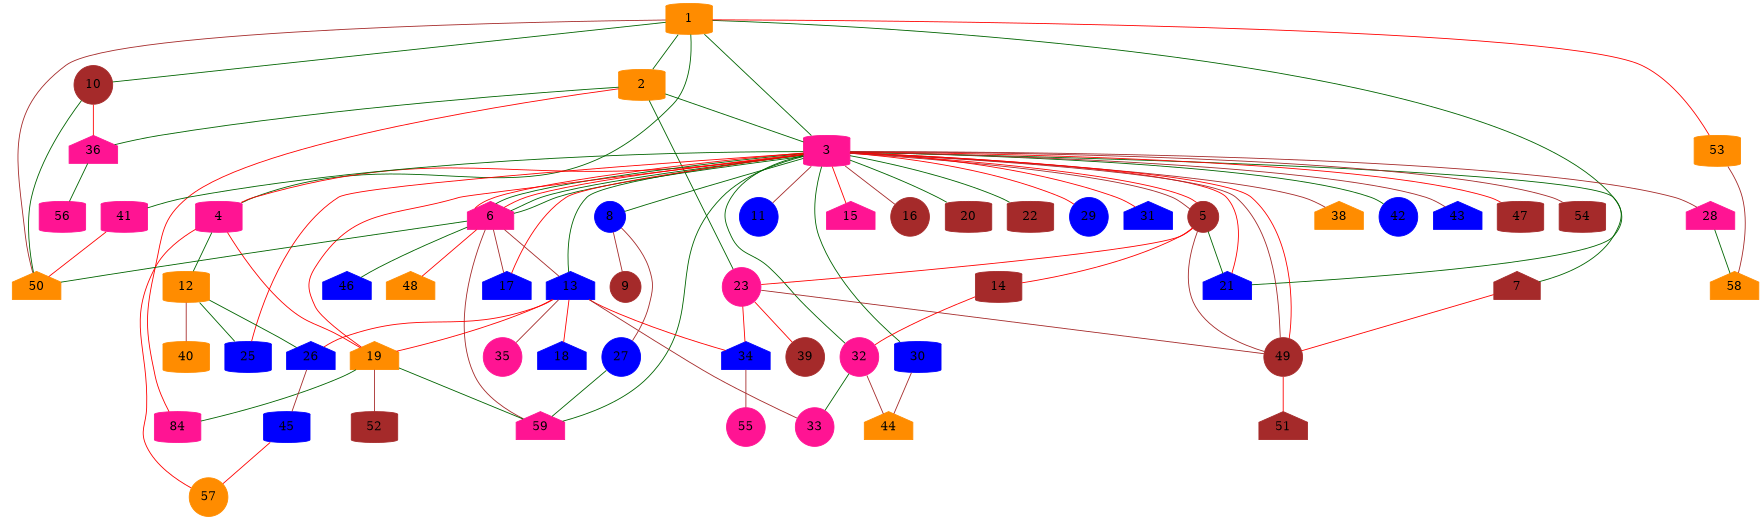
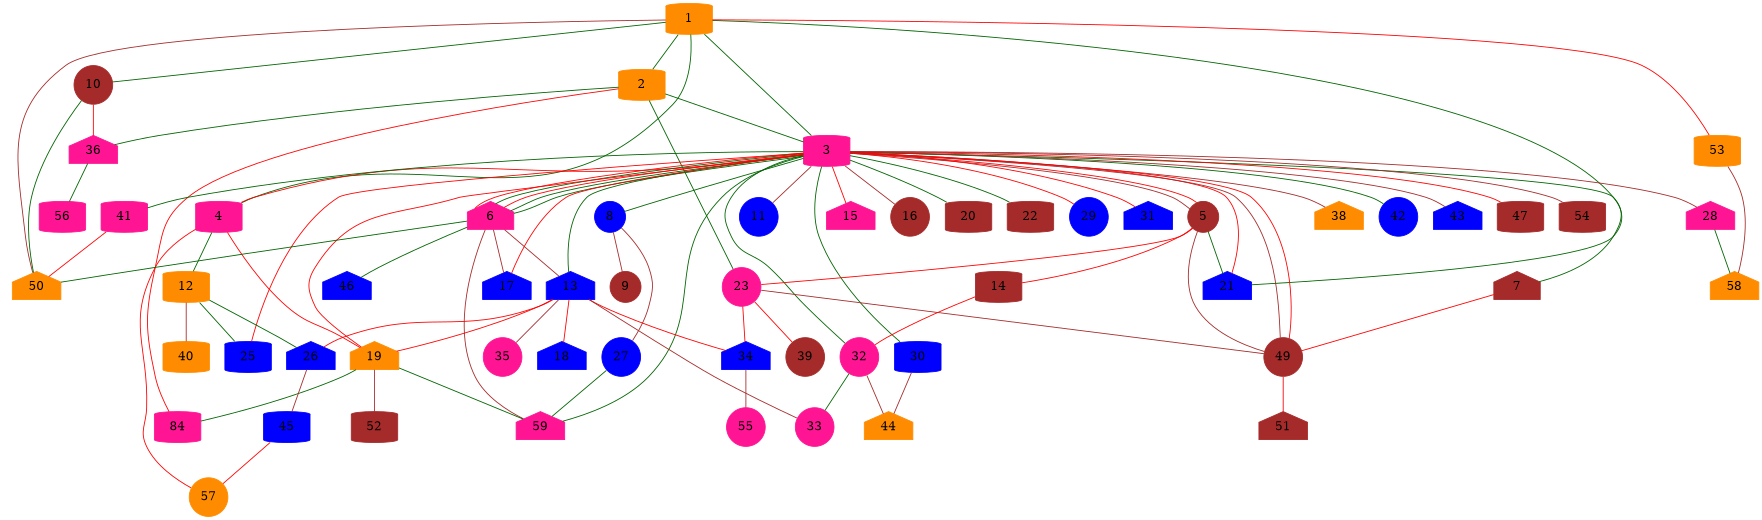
(411, 287) -> none
